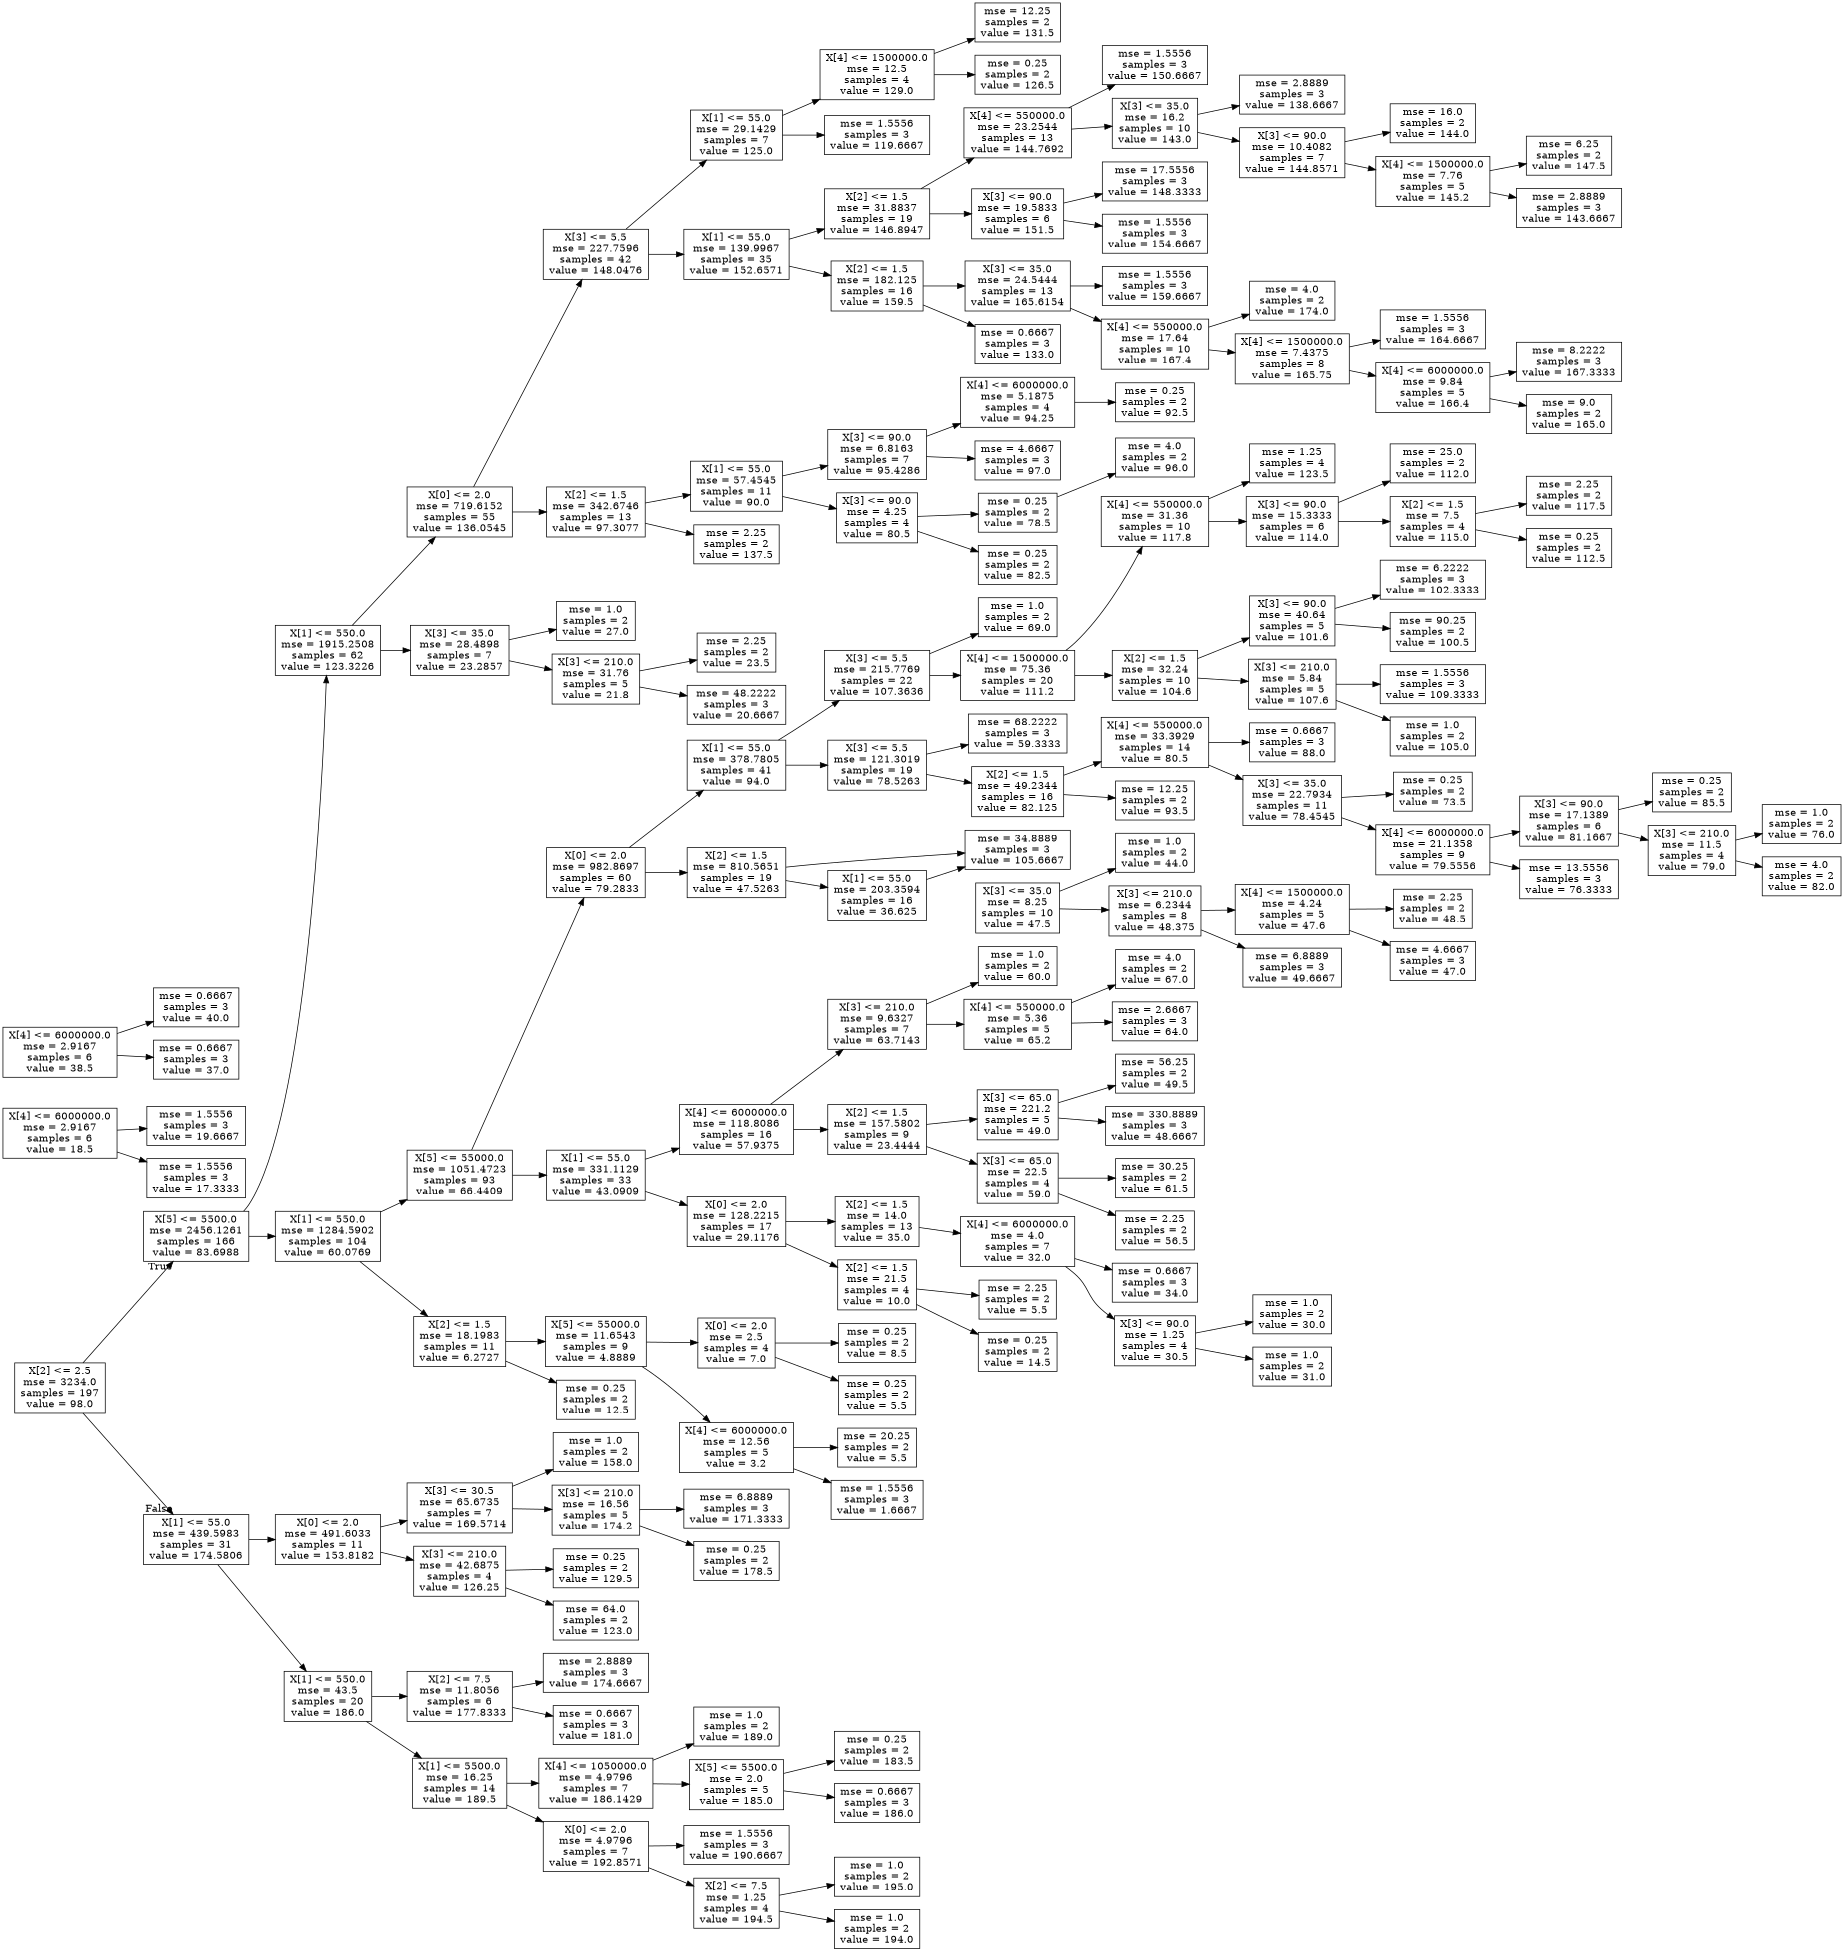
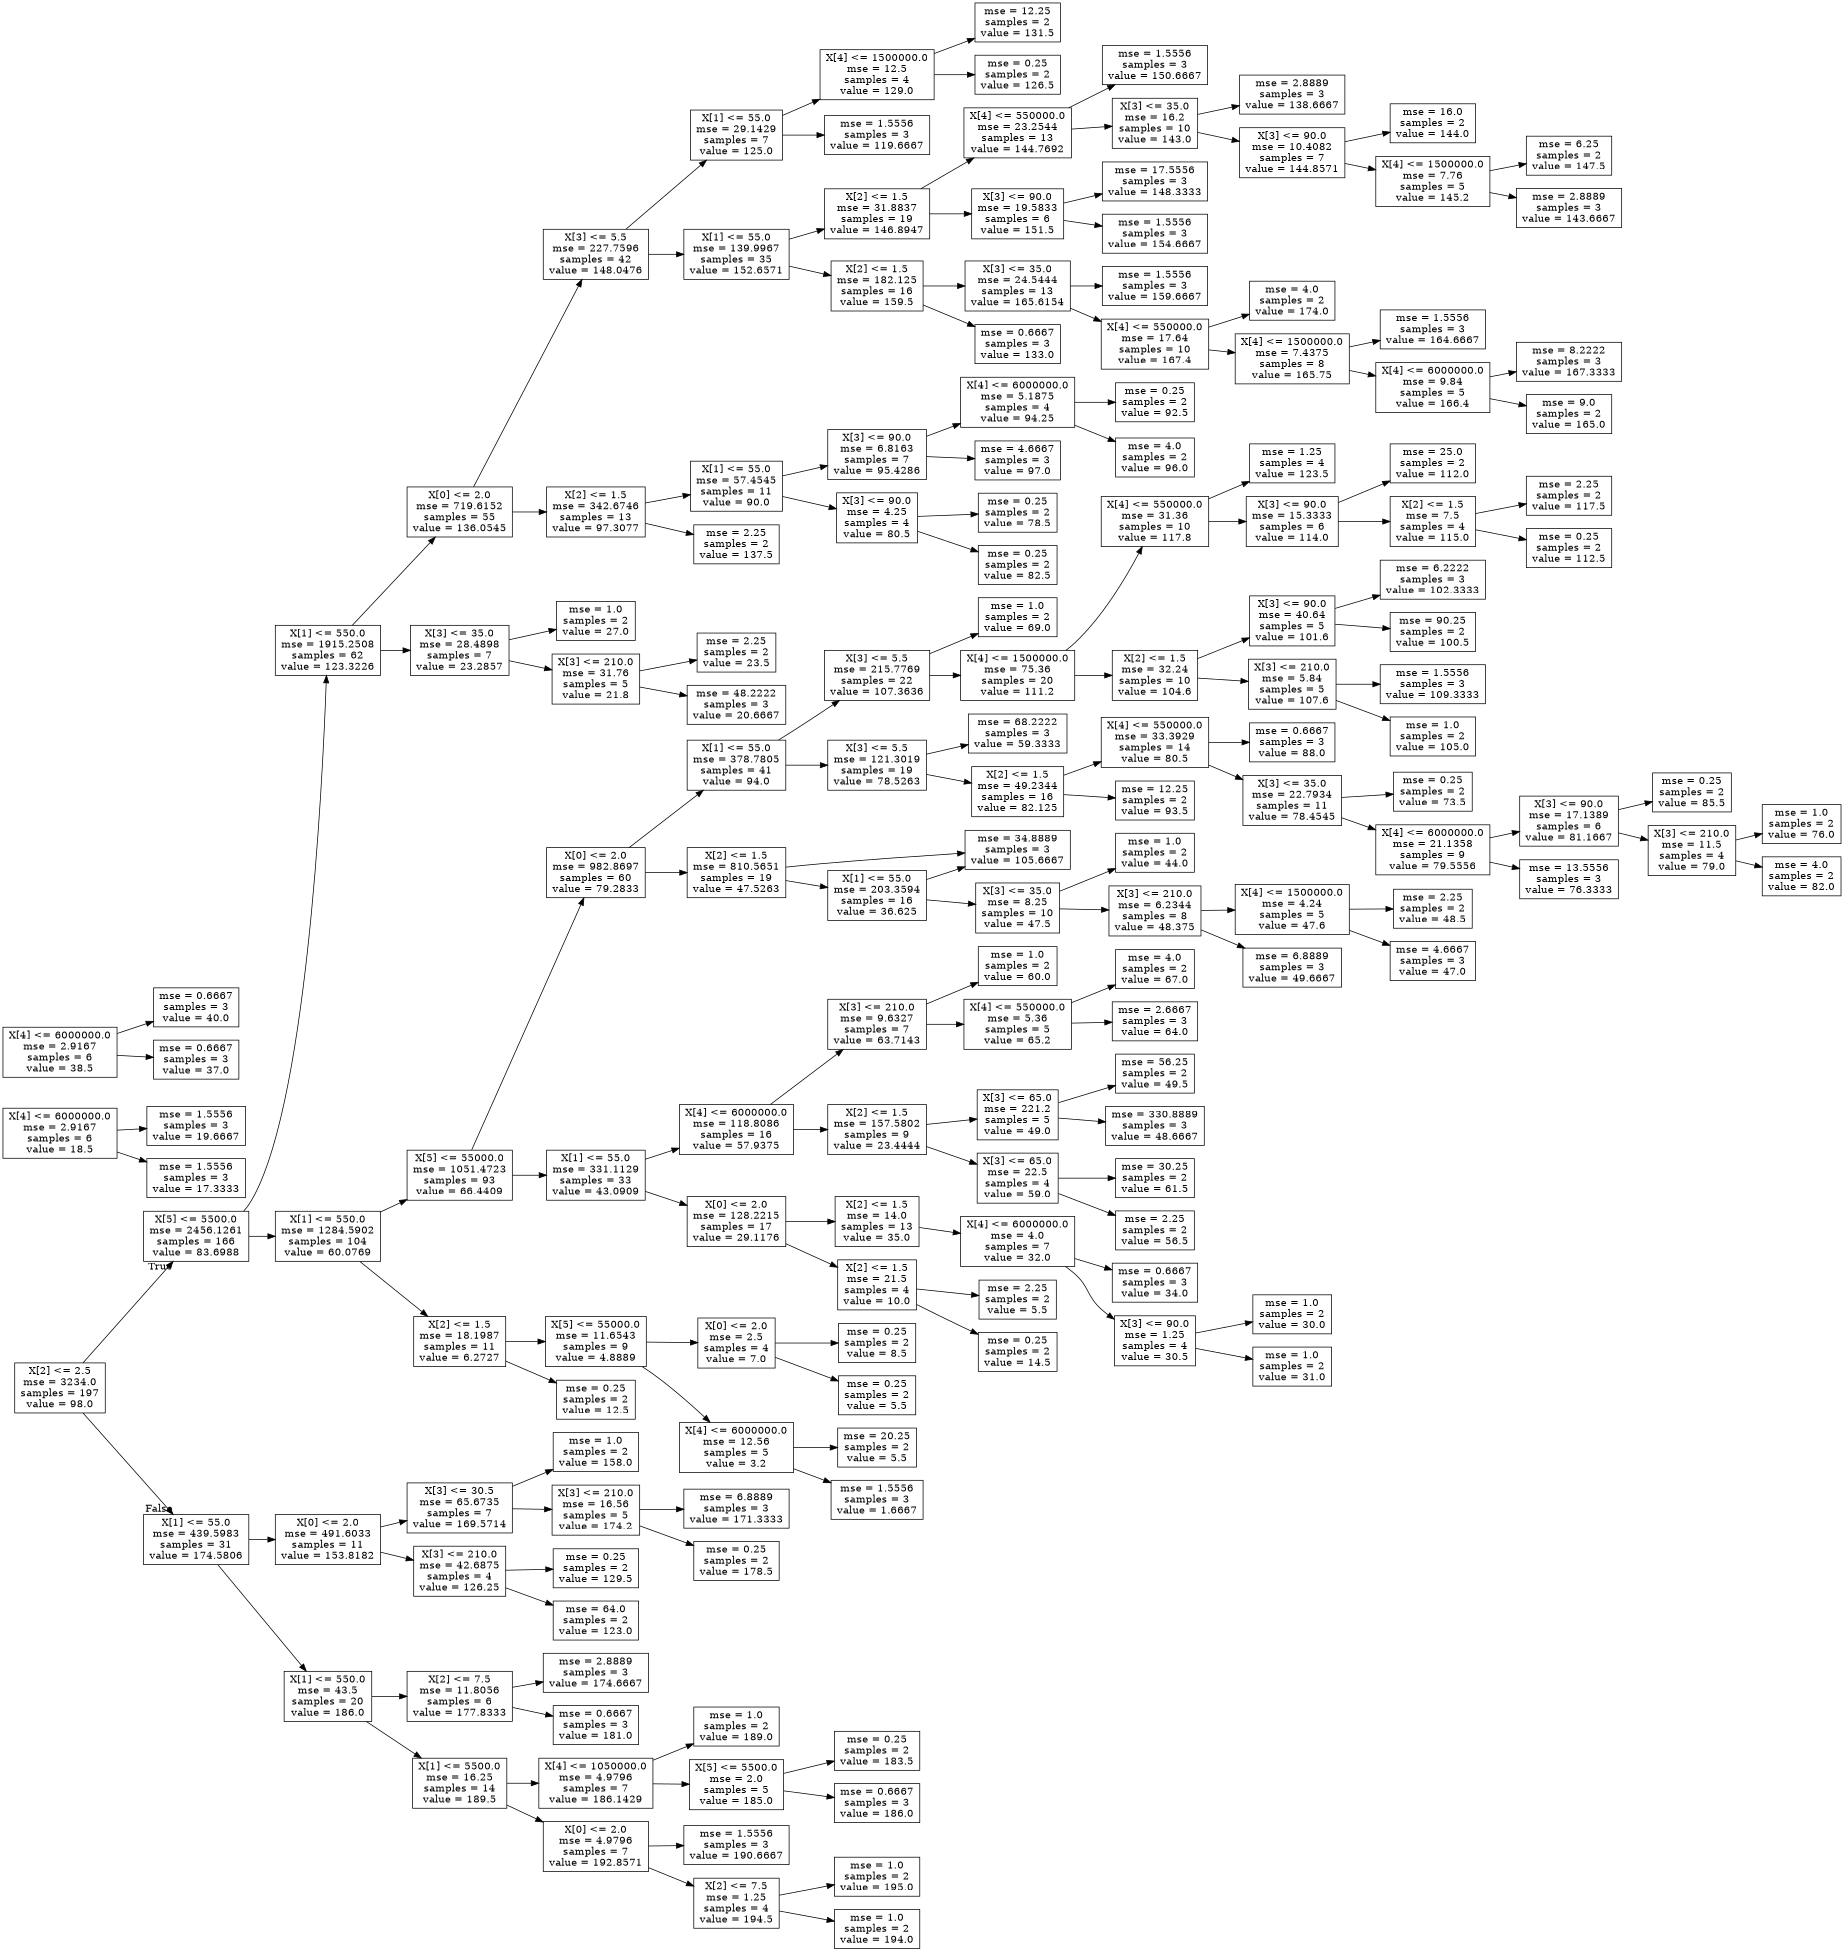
(1083, 486) -> (1092, 432)
none -> (947, 902)
(460, 1342) -> (460, 1342)
